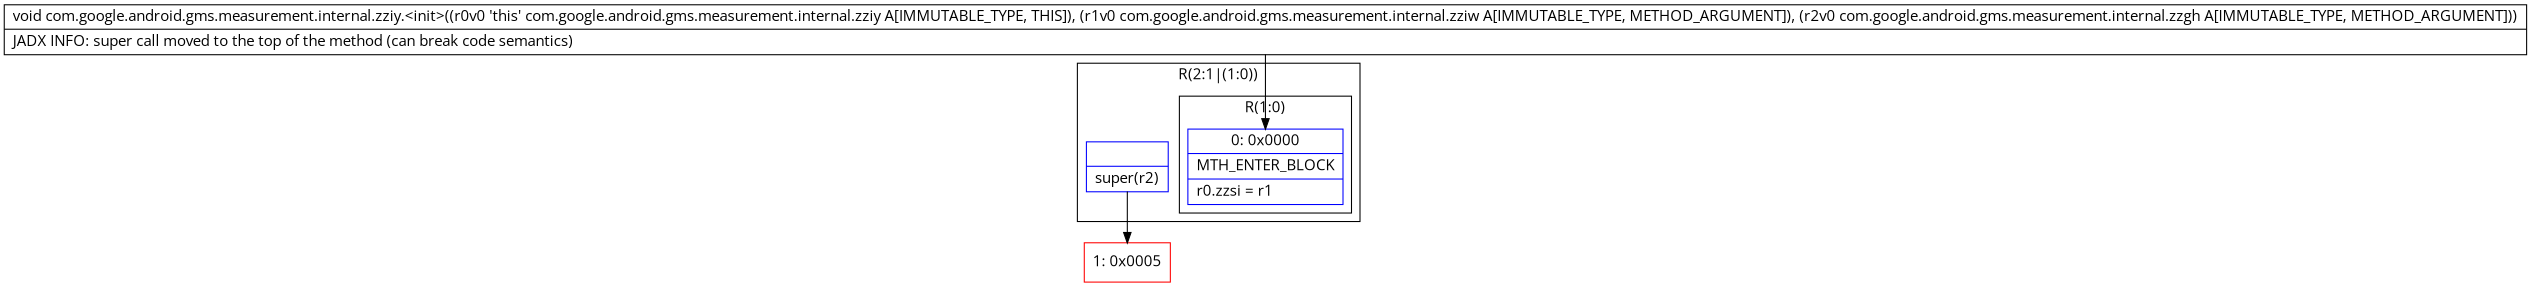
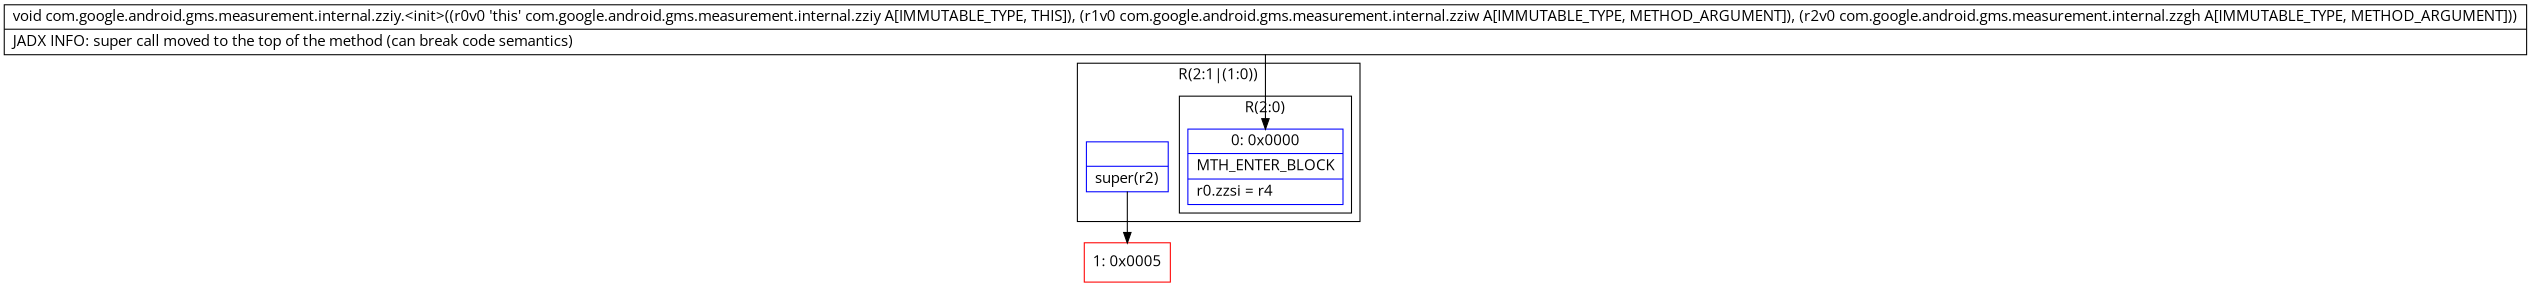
(1265, 108) -> (1265, 108)
(1235, 191) -> (1235, 191)
